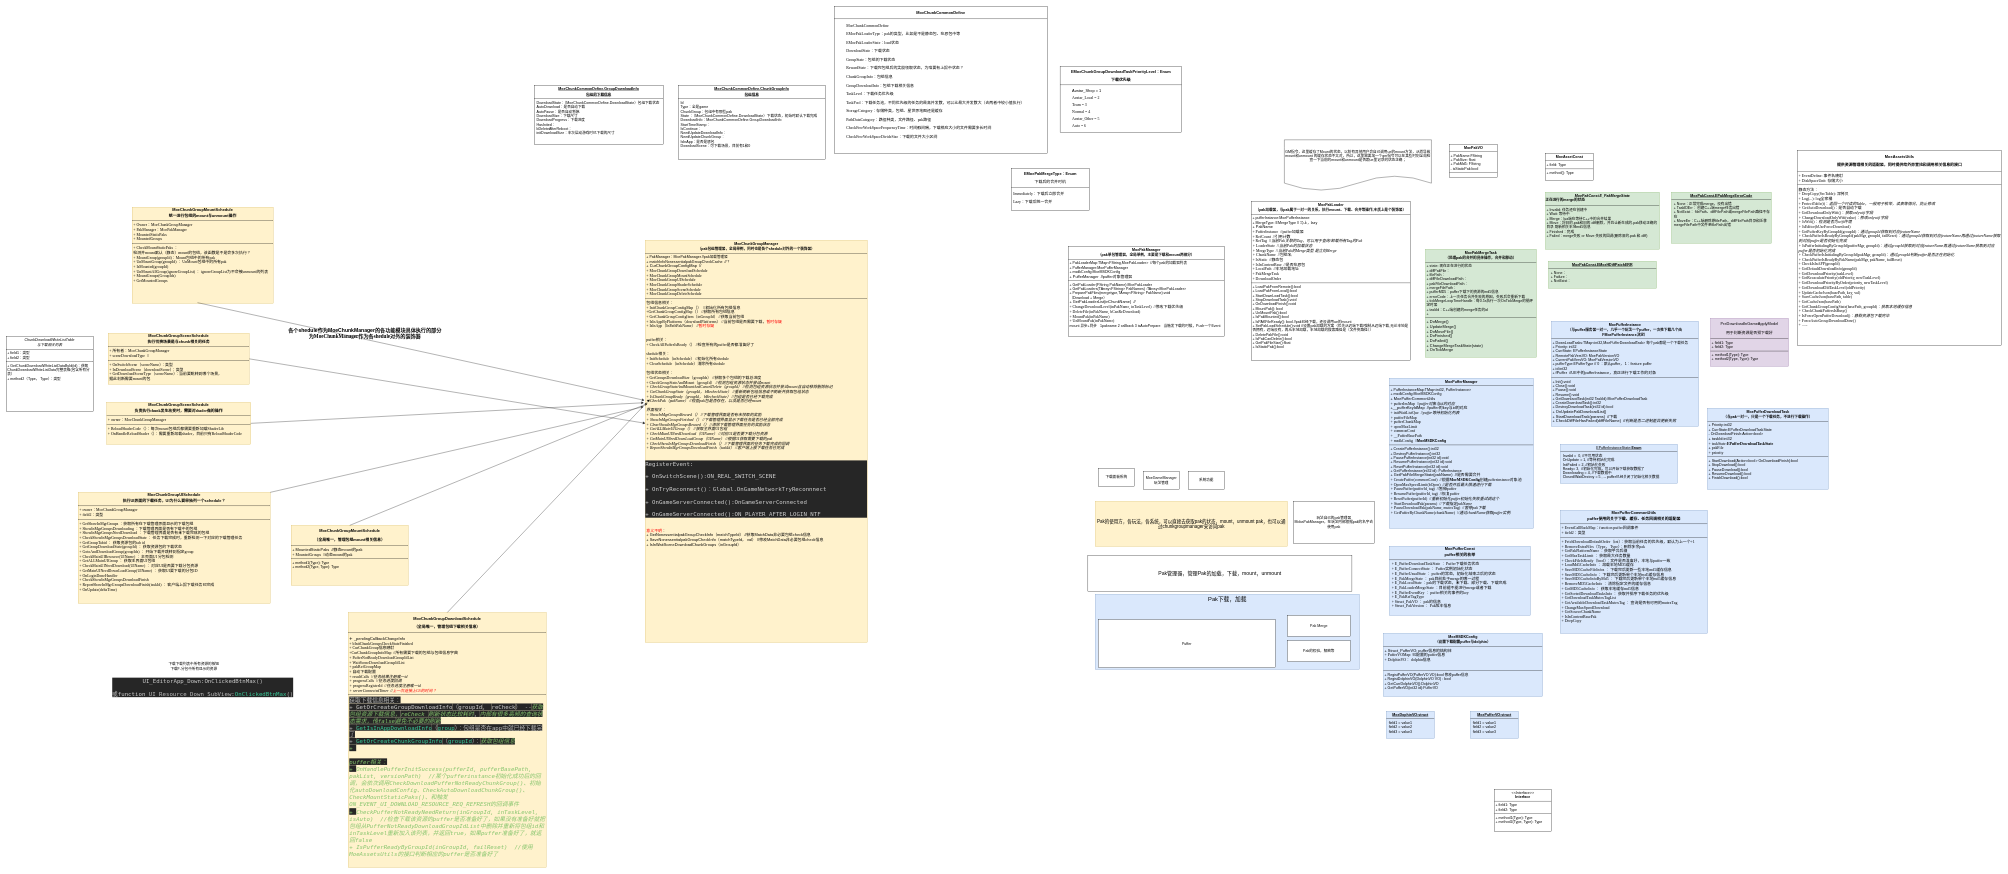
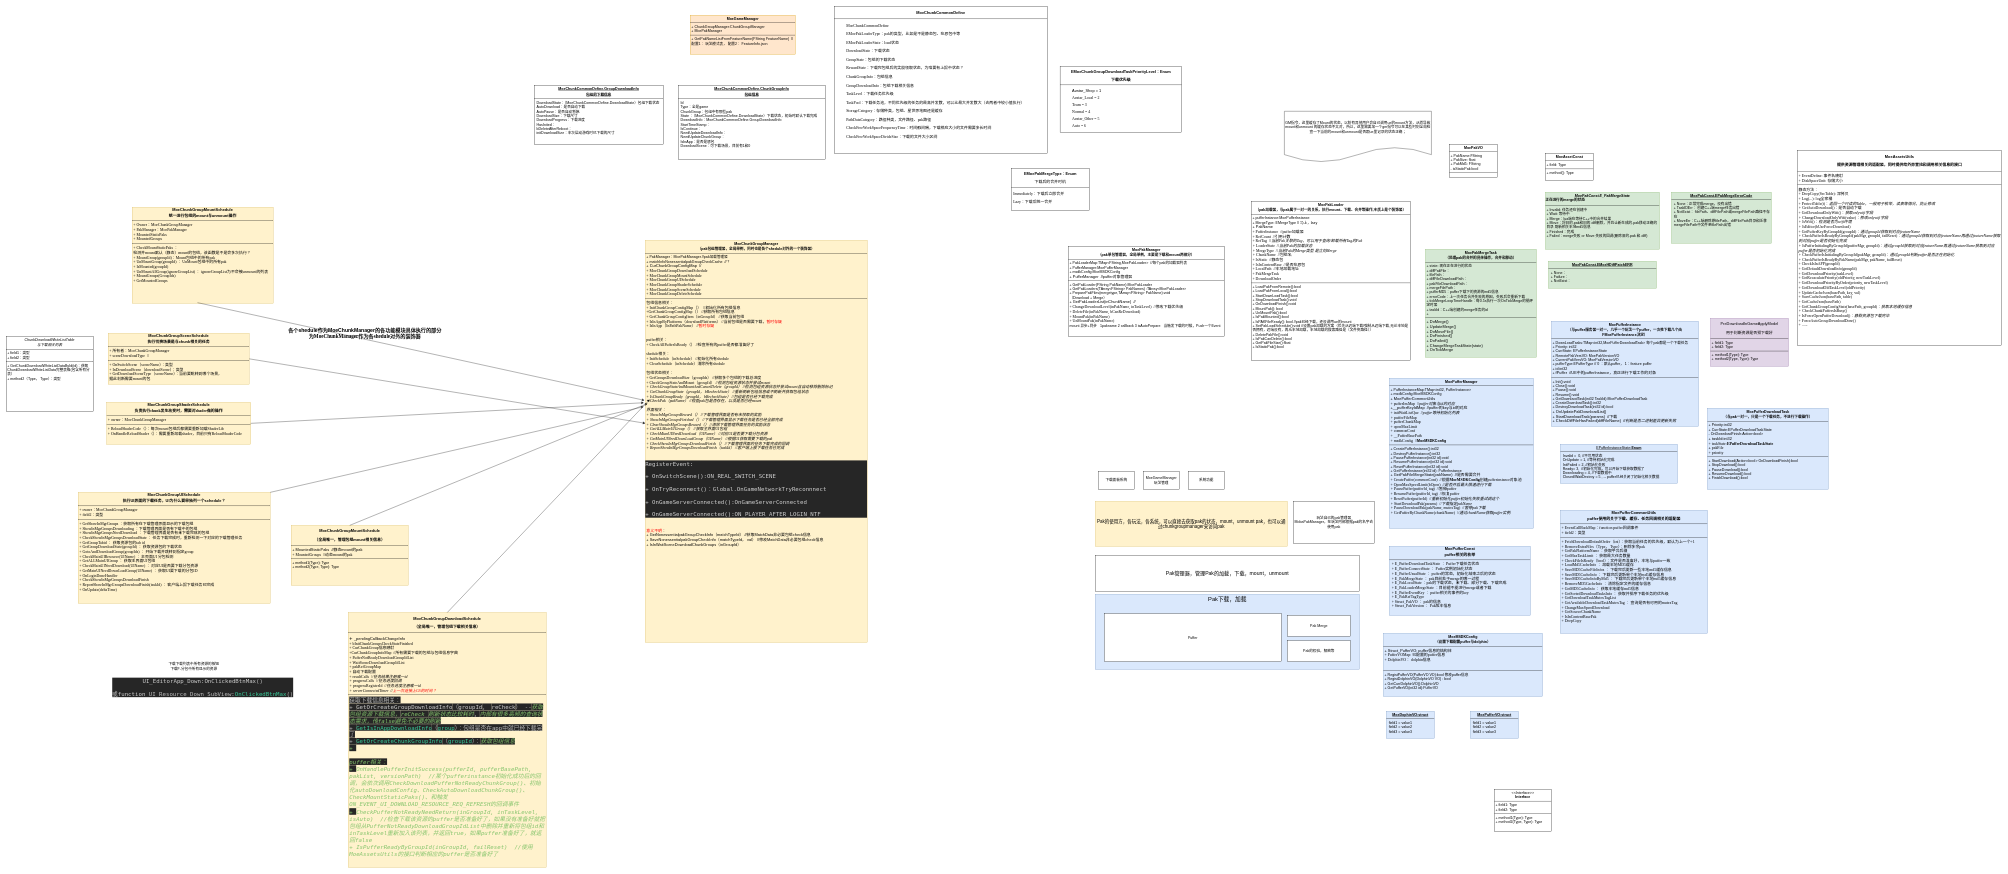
none -> (743, 35)
(1358, 165) -> (1358, 137)
(174, 413) -> (174, 413)
(1116, 477) -> (1116, 480)
(1220, 573) -> (1227, 573)
(1187, 643) -> (1193, 637)
